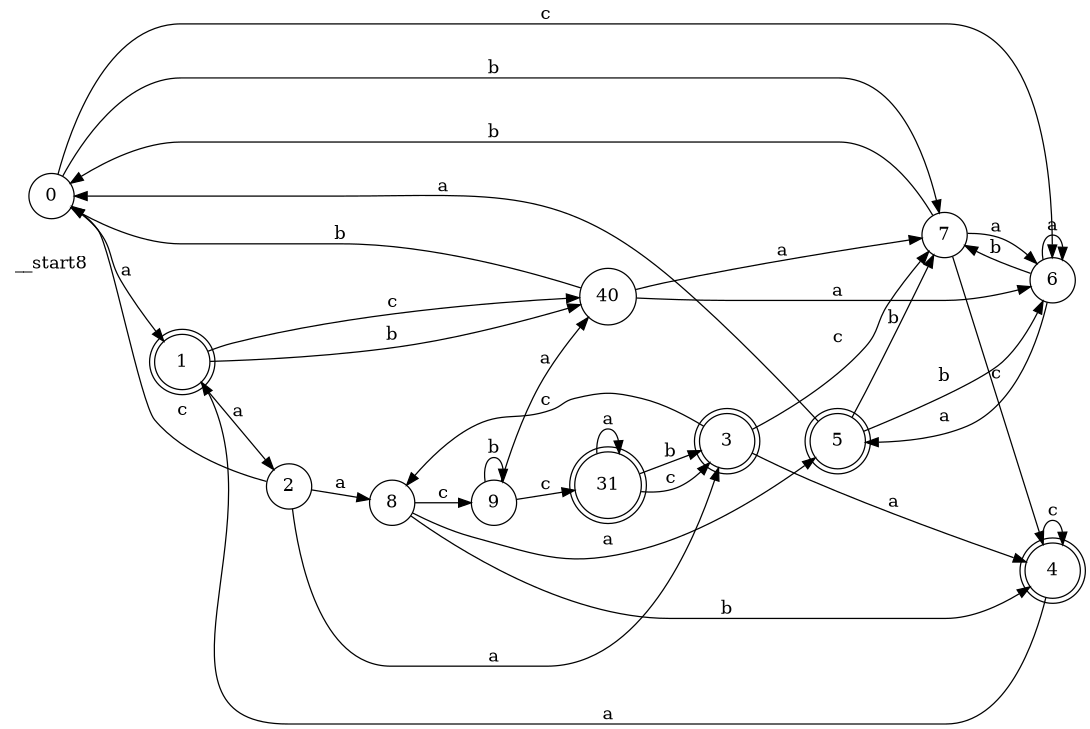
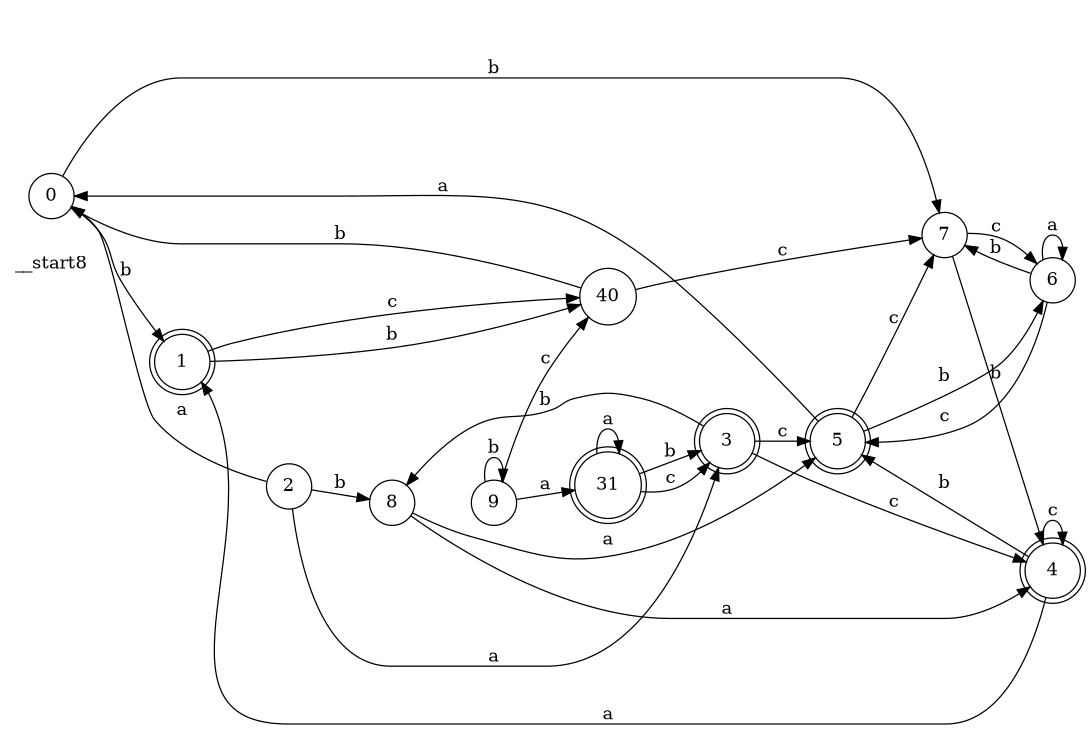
(594, 24) -> none
(519, 142) -> none
(996, 227) -> (996, 227)
(782, 251) -> (782, 251)
(126, 271) -> (126, 271)
(828, 300) -> none
(894, 319) -> (894, 319)
(546, 359) -> (546, 359)
(852, 361) -> (776, 441)
(996, 374) -> (996, 374)
(546, 400) -> (546, 400)
(182, 410) -> (182, 410)
(945, 417) -> (945, 417)
(233, 421) -> none
(341, 483) -> (341, 483)
(546, 485) -> (546, 485)
(894, 502) -> (894, 502)
(437, 503) -> none
none -> (951, 509)
(727, 609) -> (727, 609)
